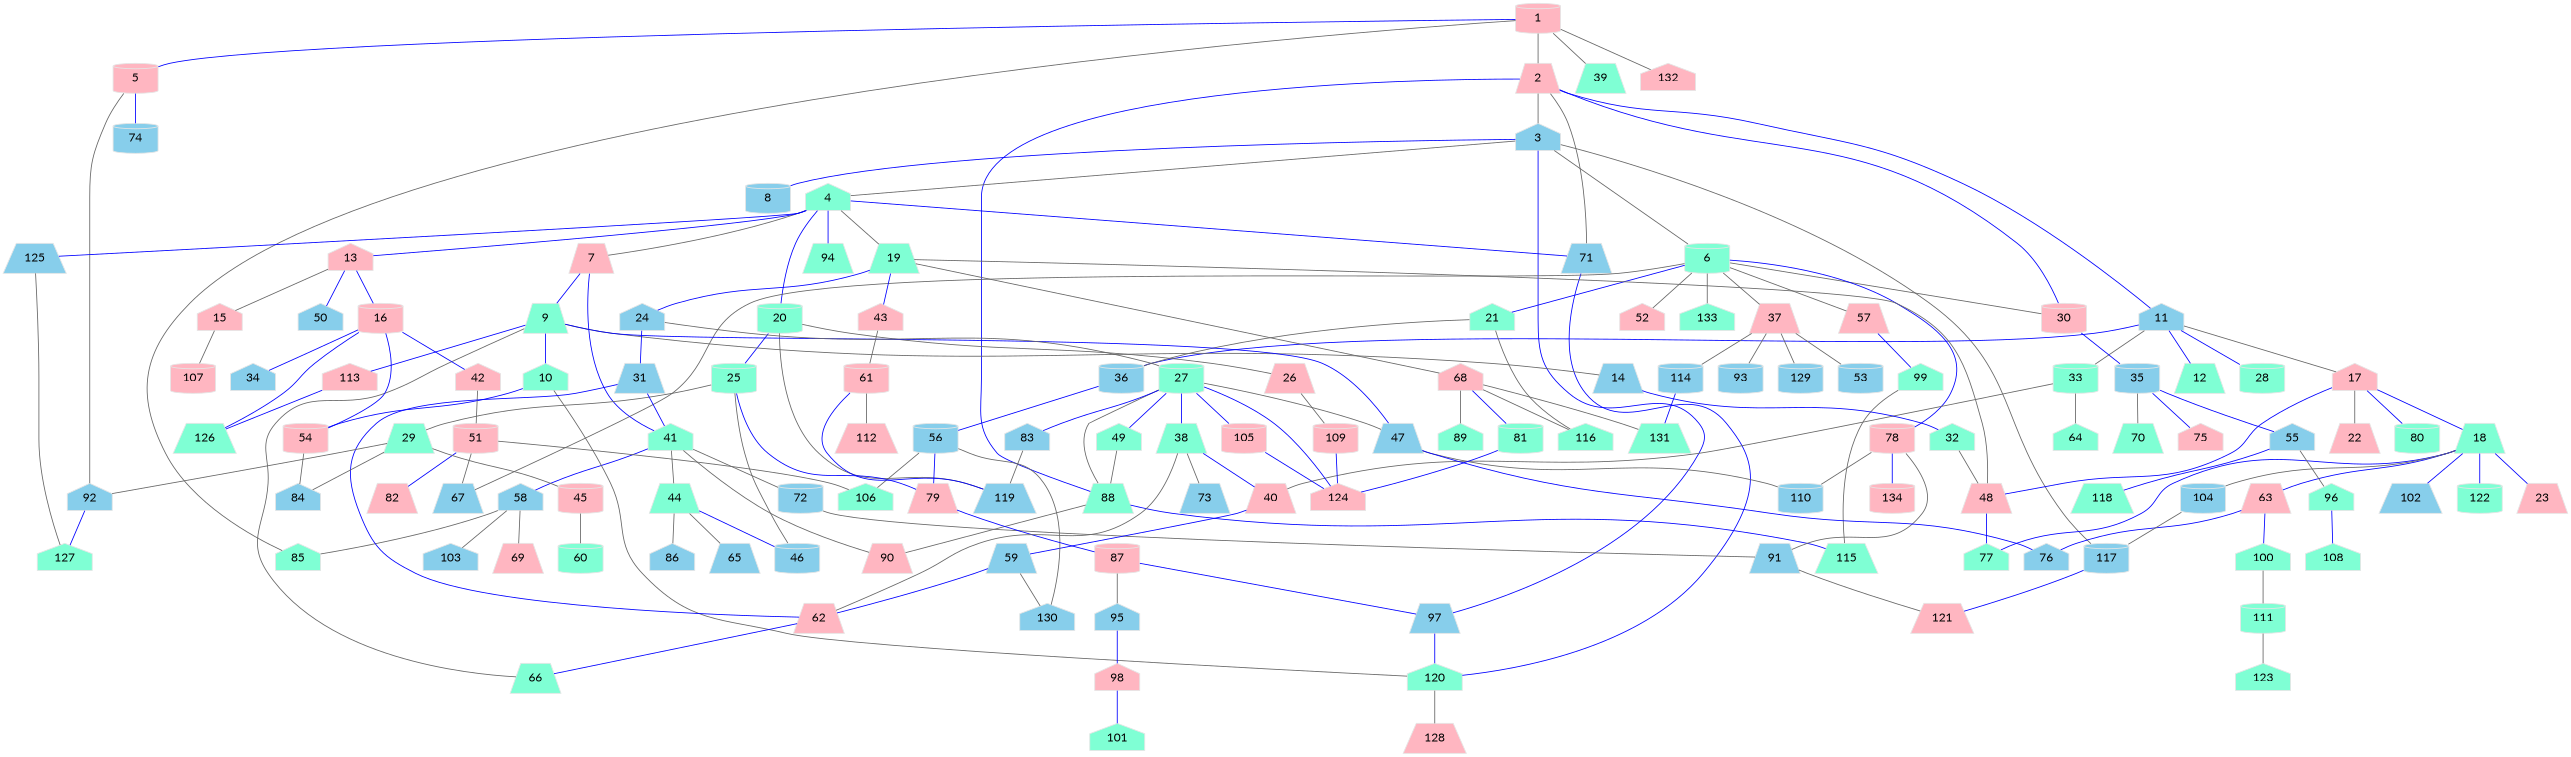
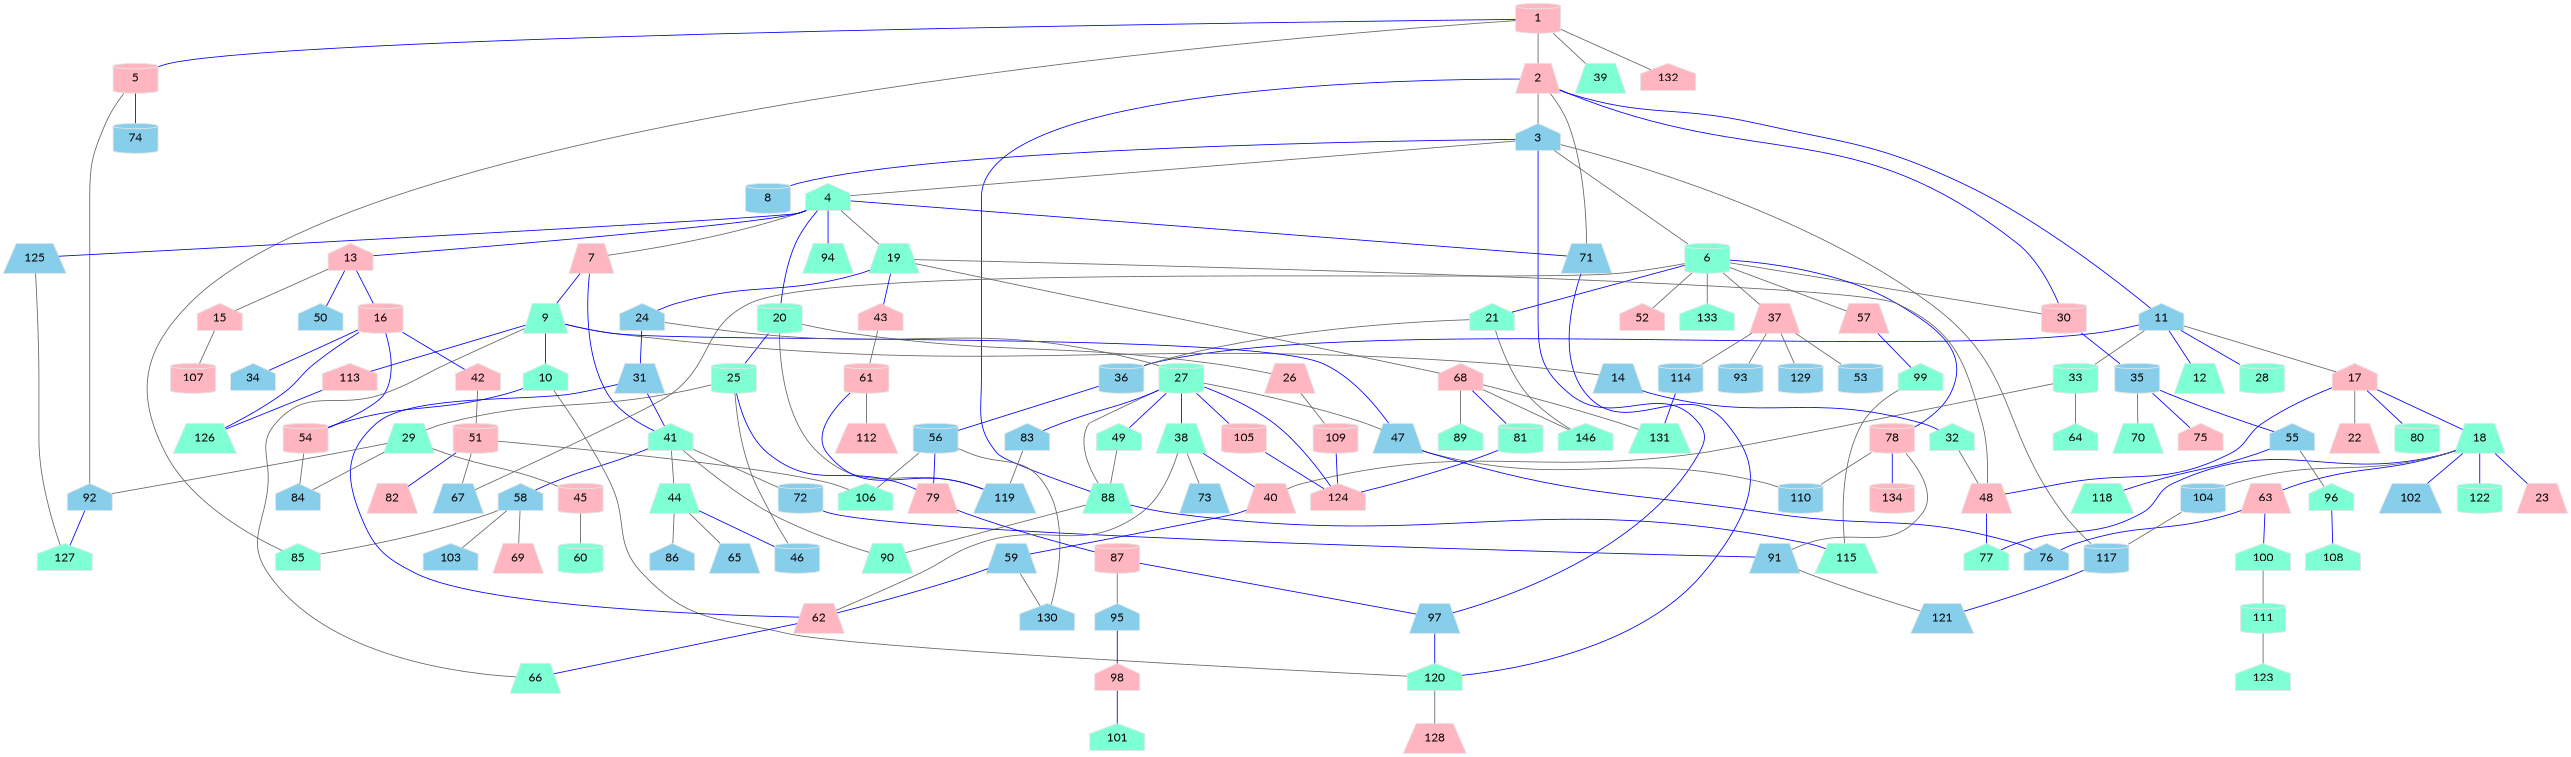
(1586, 438) -> (1586, 438)
(1288, 543) -> (1288, 543)
(887, 558) -> (887, 558)
(1942, 618) -> (1942, 618)
